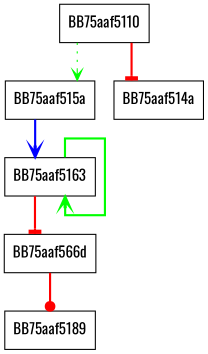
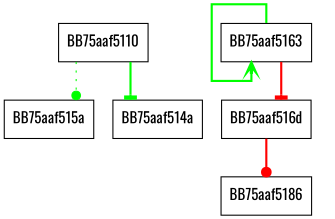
(77, 56) -> (76, 77)
(132, 59) -> (130, 78)
(35, 133) -> none
(50, 254) -> (266, 119)
(50, 330) -> (266, 196)
